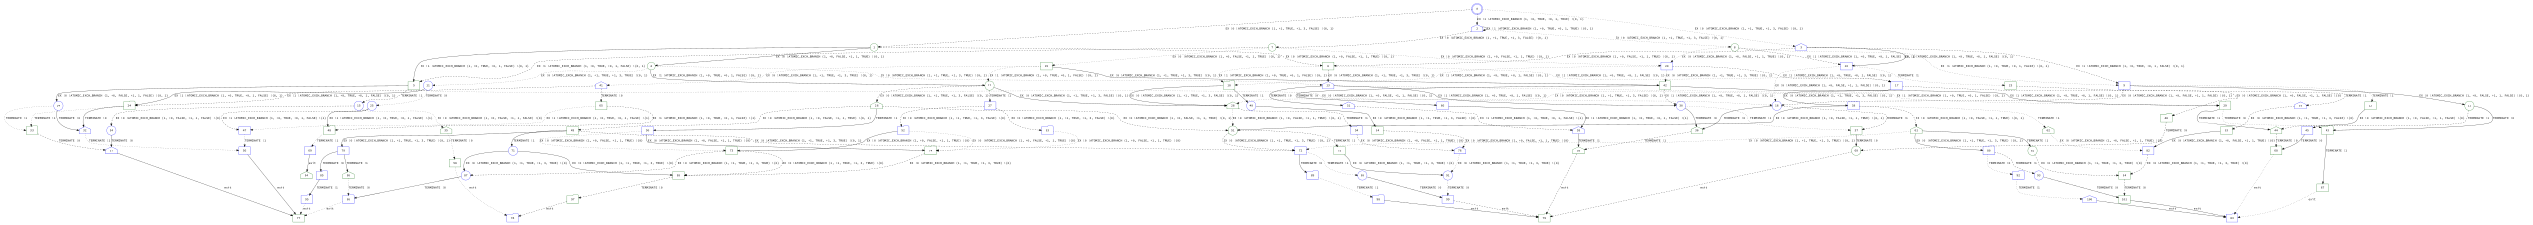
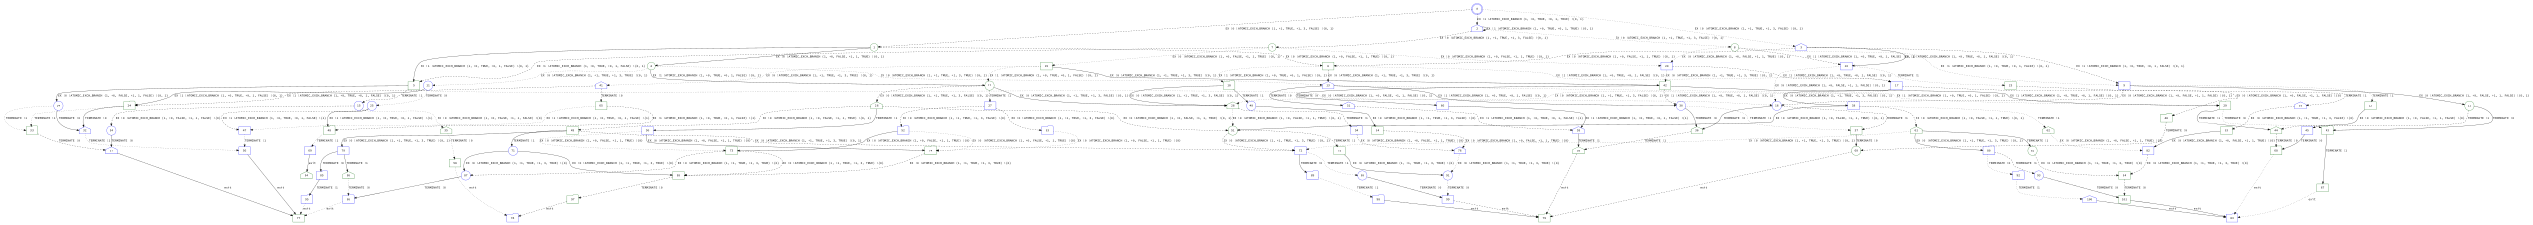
(1448, 73) -> none
